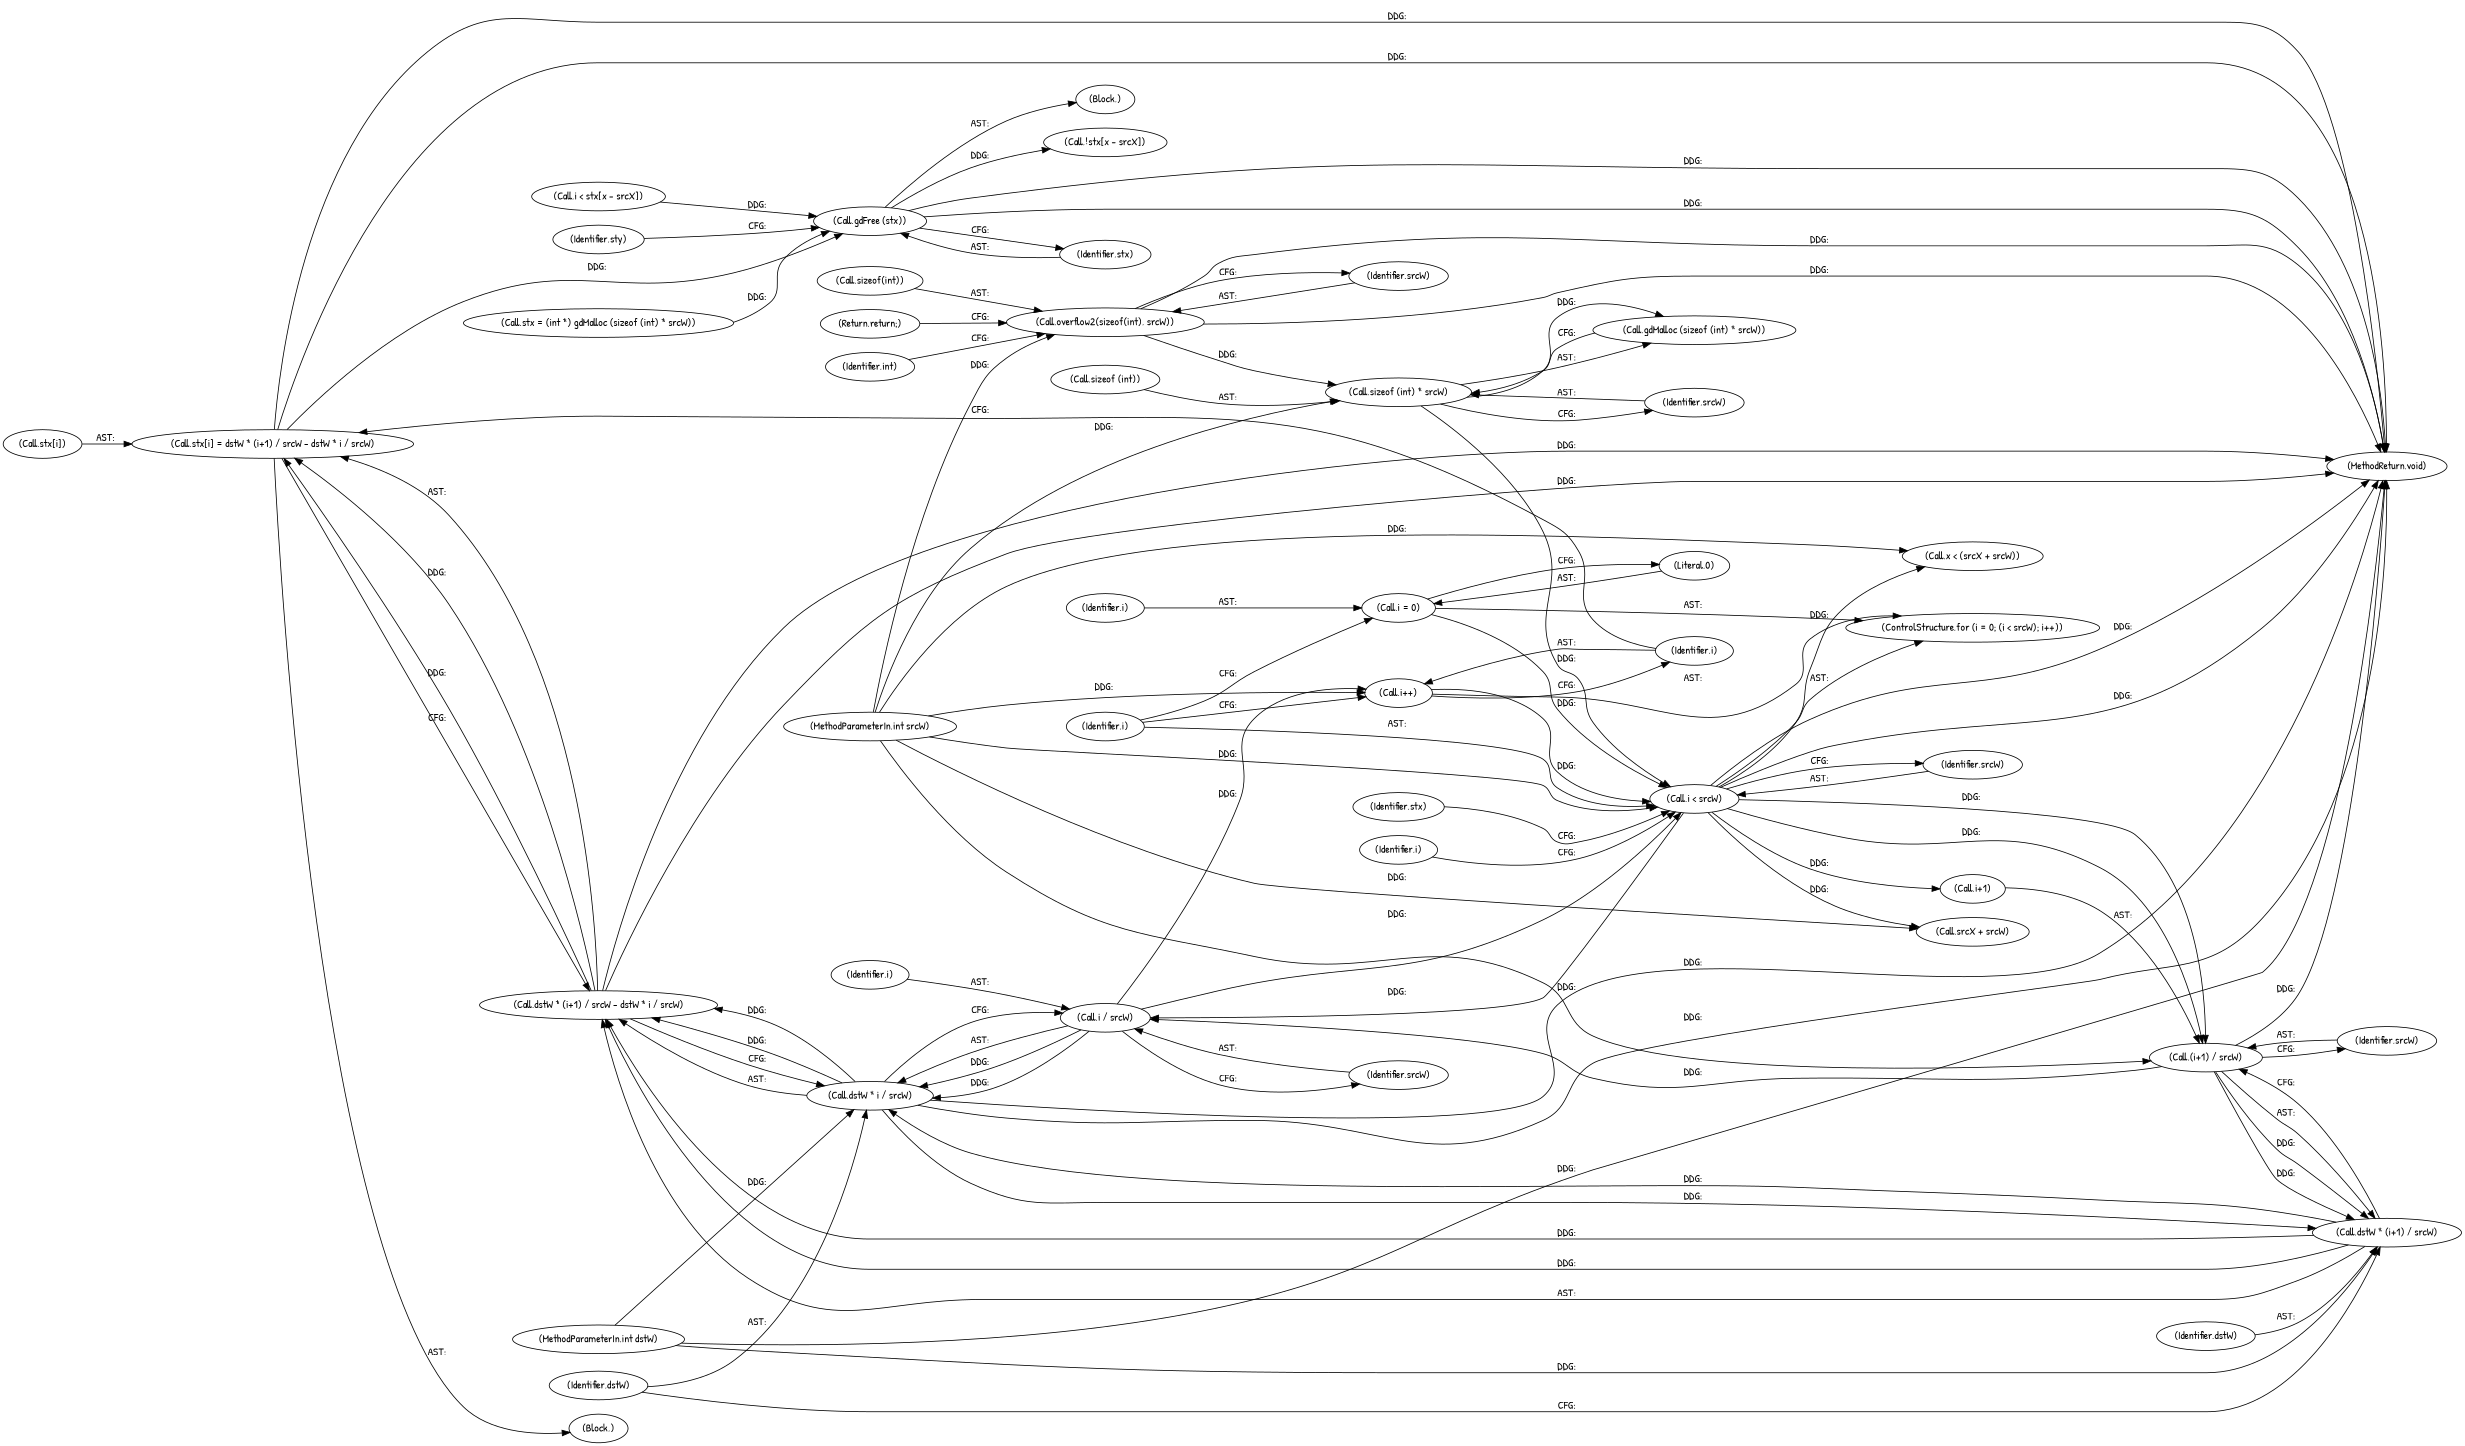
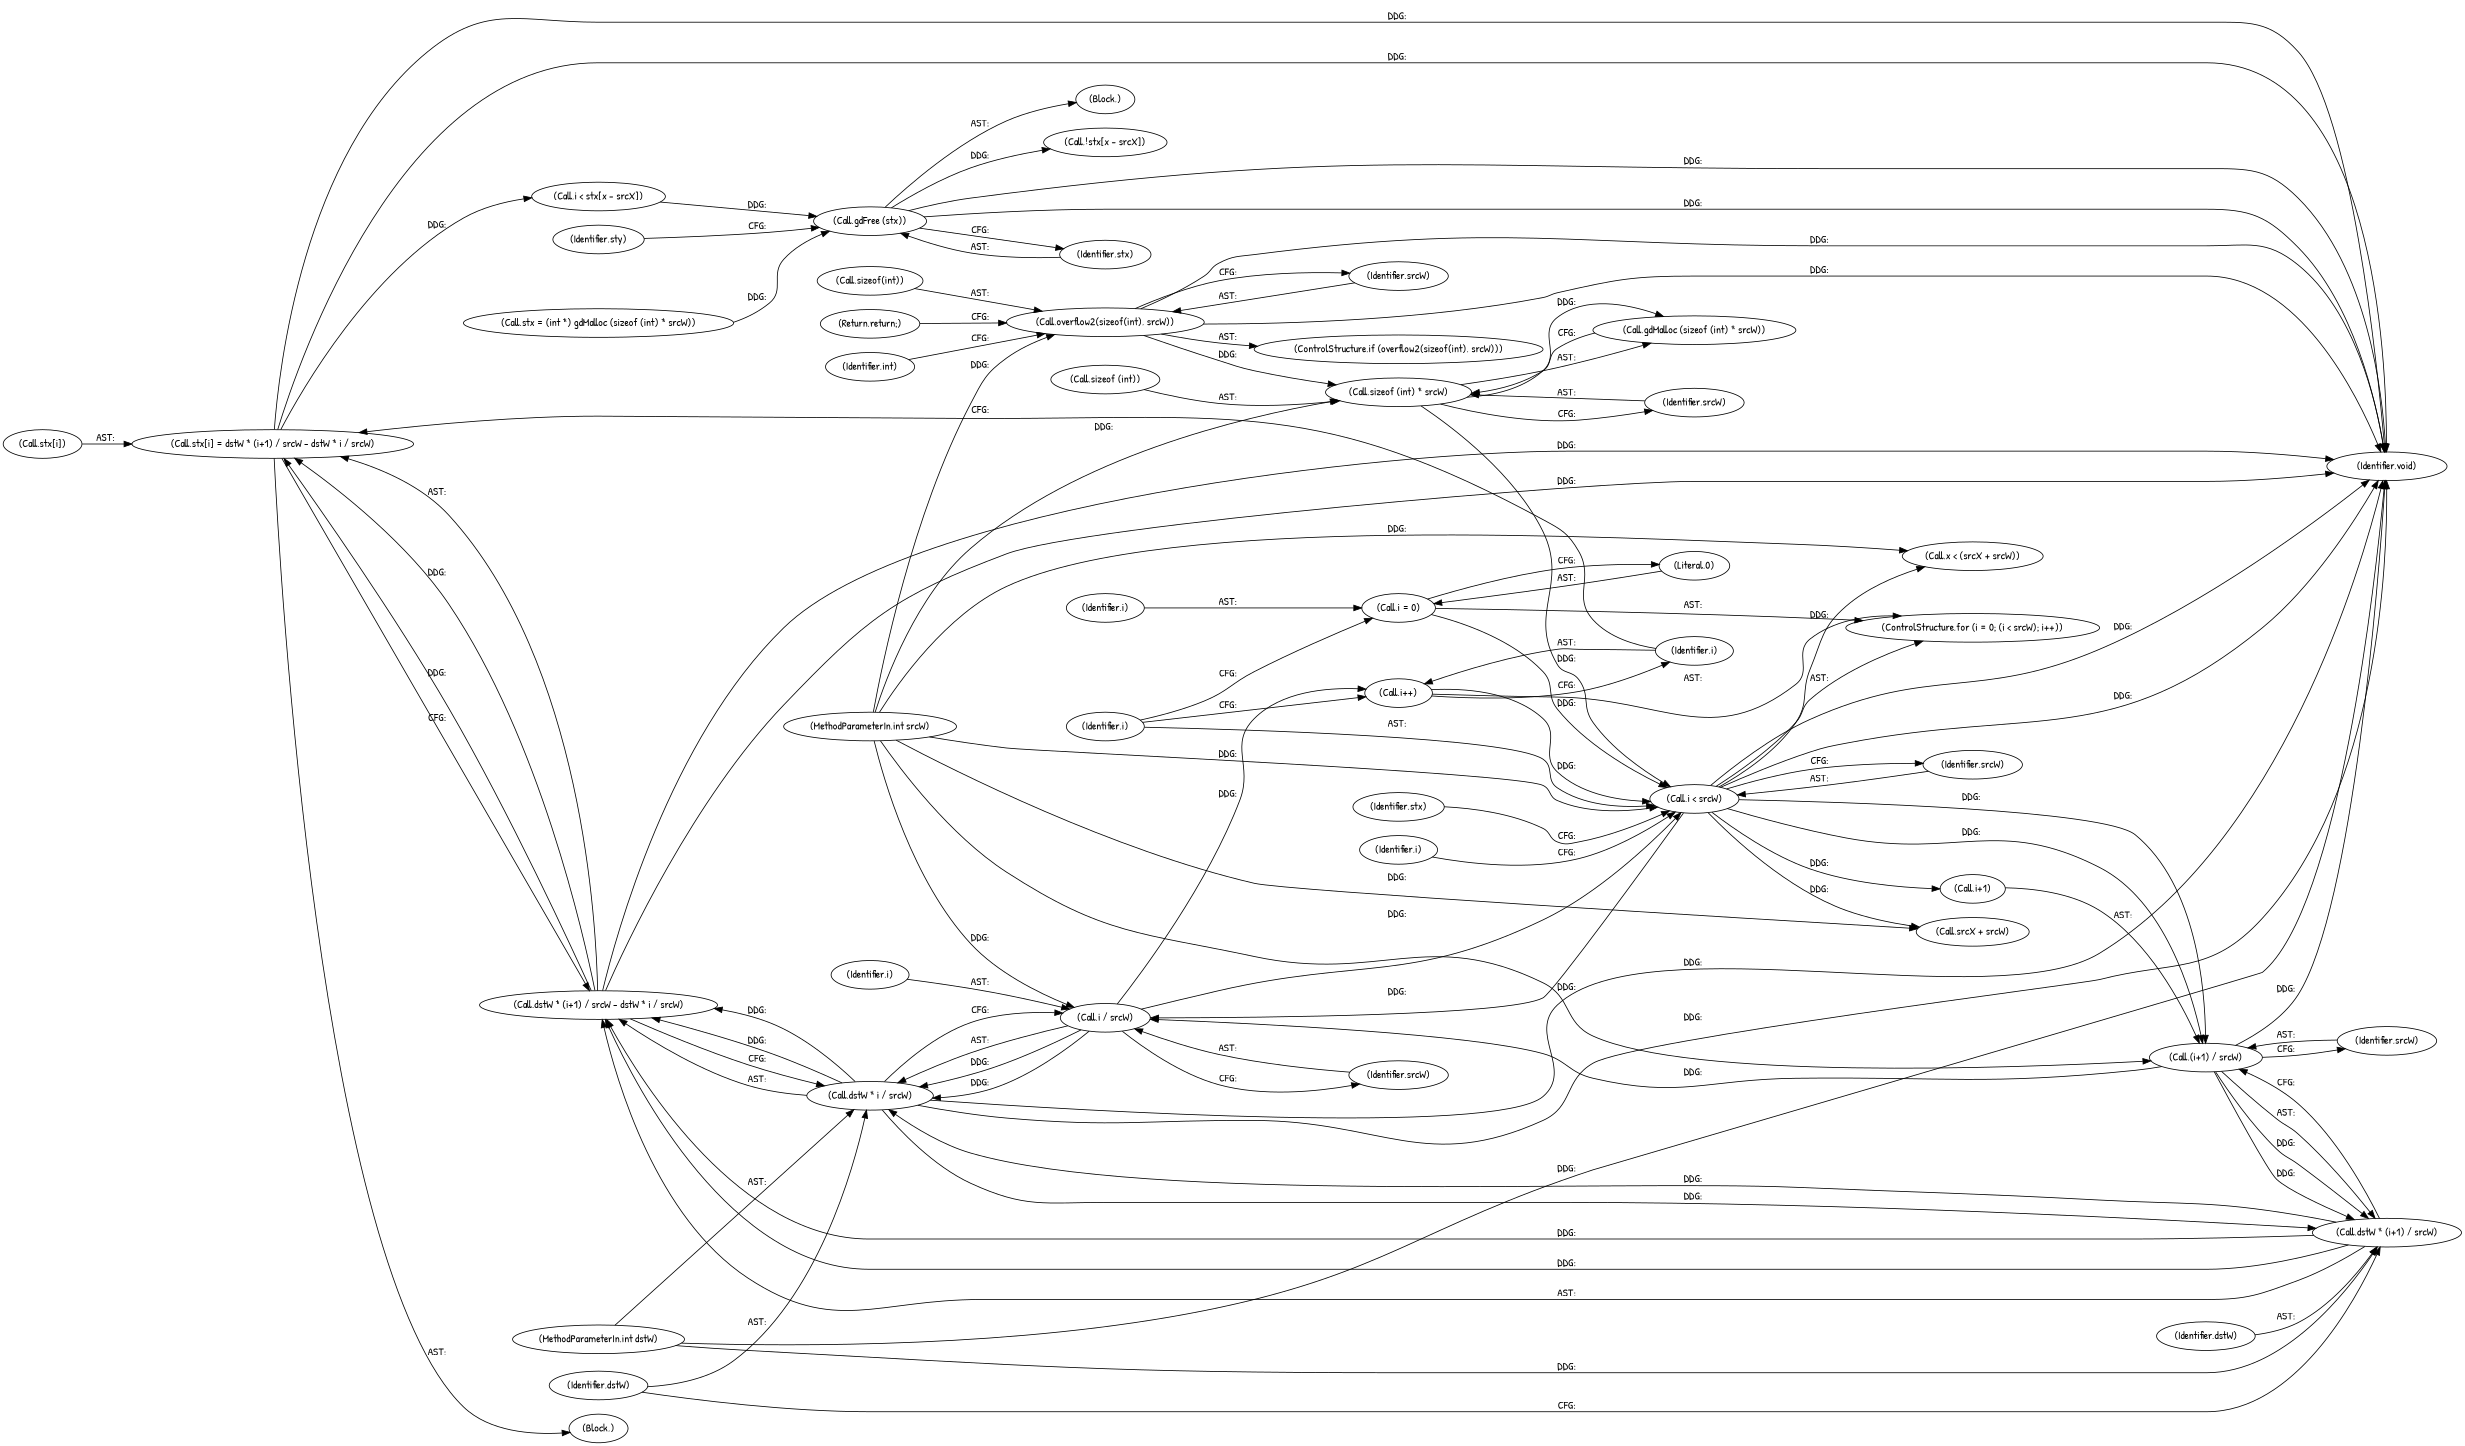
(542, 282) -> (379, 288)
none -> (1399, 349)
(2387, 466) -> (2387, 466)
(1142, 696) -> (937, 899)
(759, 1182) -> (759, 1182)
